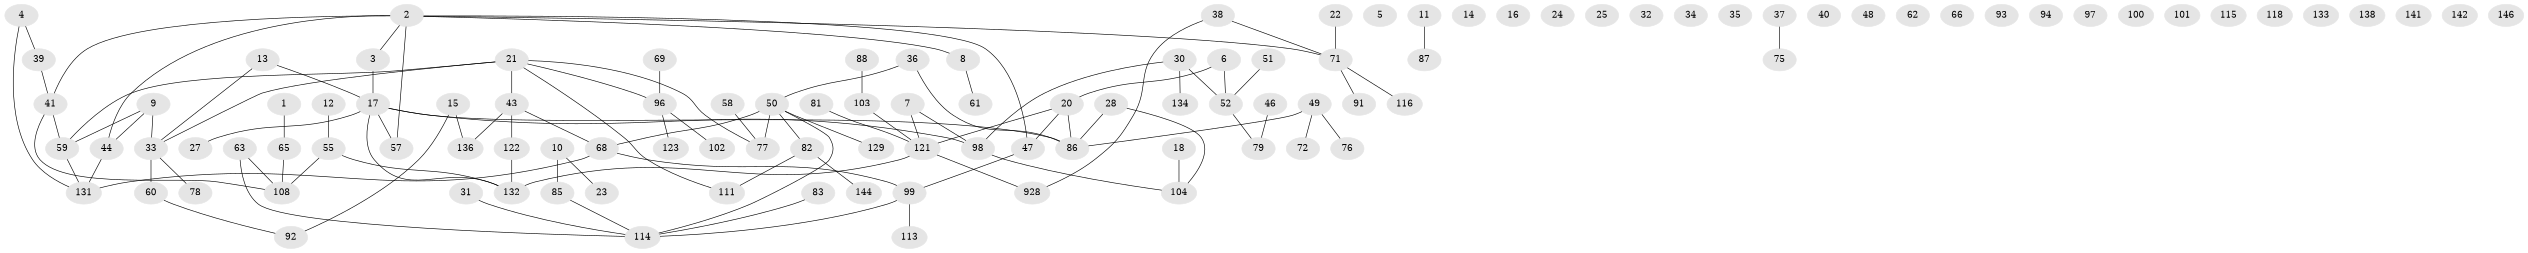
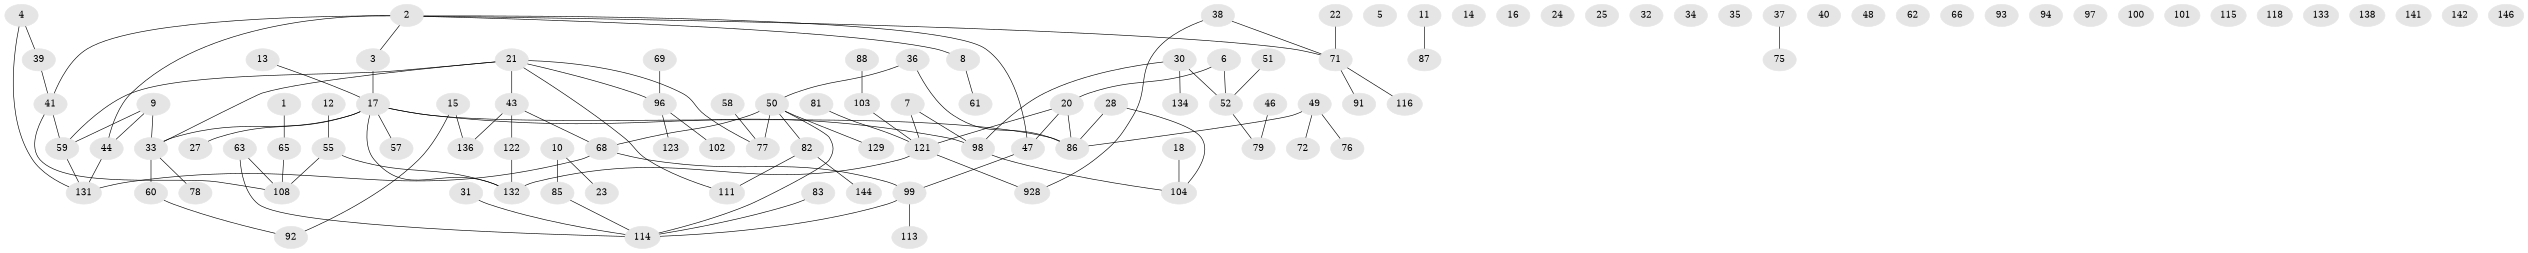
(402, 82) -> none
(207, 104) -> (247, 127)
